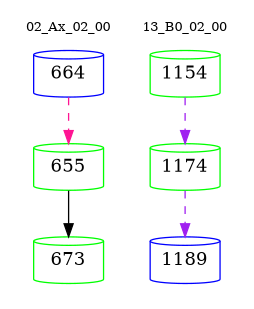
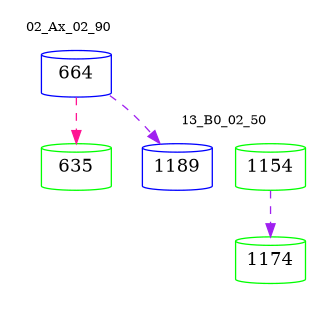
(69, 28) -> (69, 28)
(185, 28) -> (224, 121)
(69, 167) -> (76, 167)
(185, 207) -> (141, 122)
(69, 260) -> none
